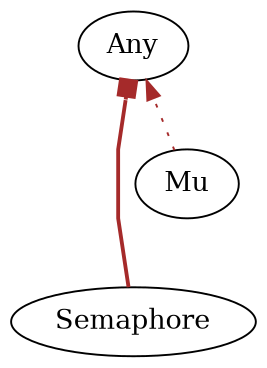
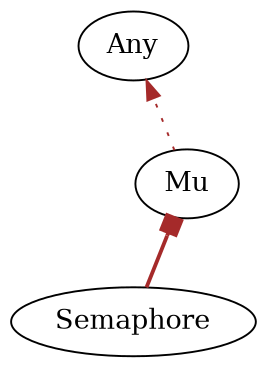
(118, 194) -> (157, 262)
